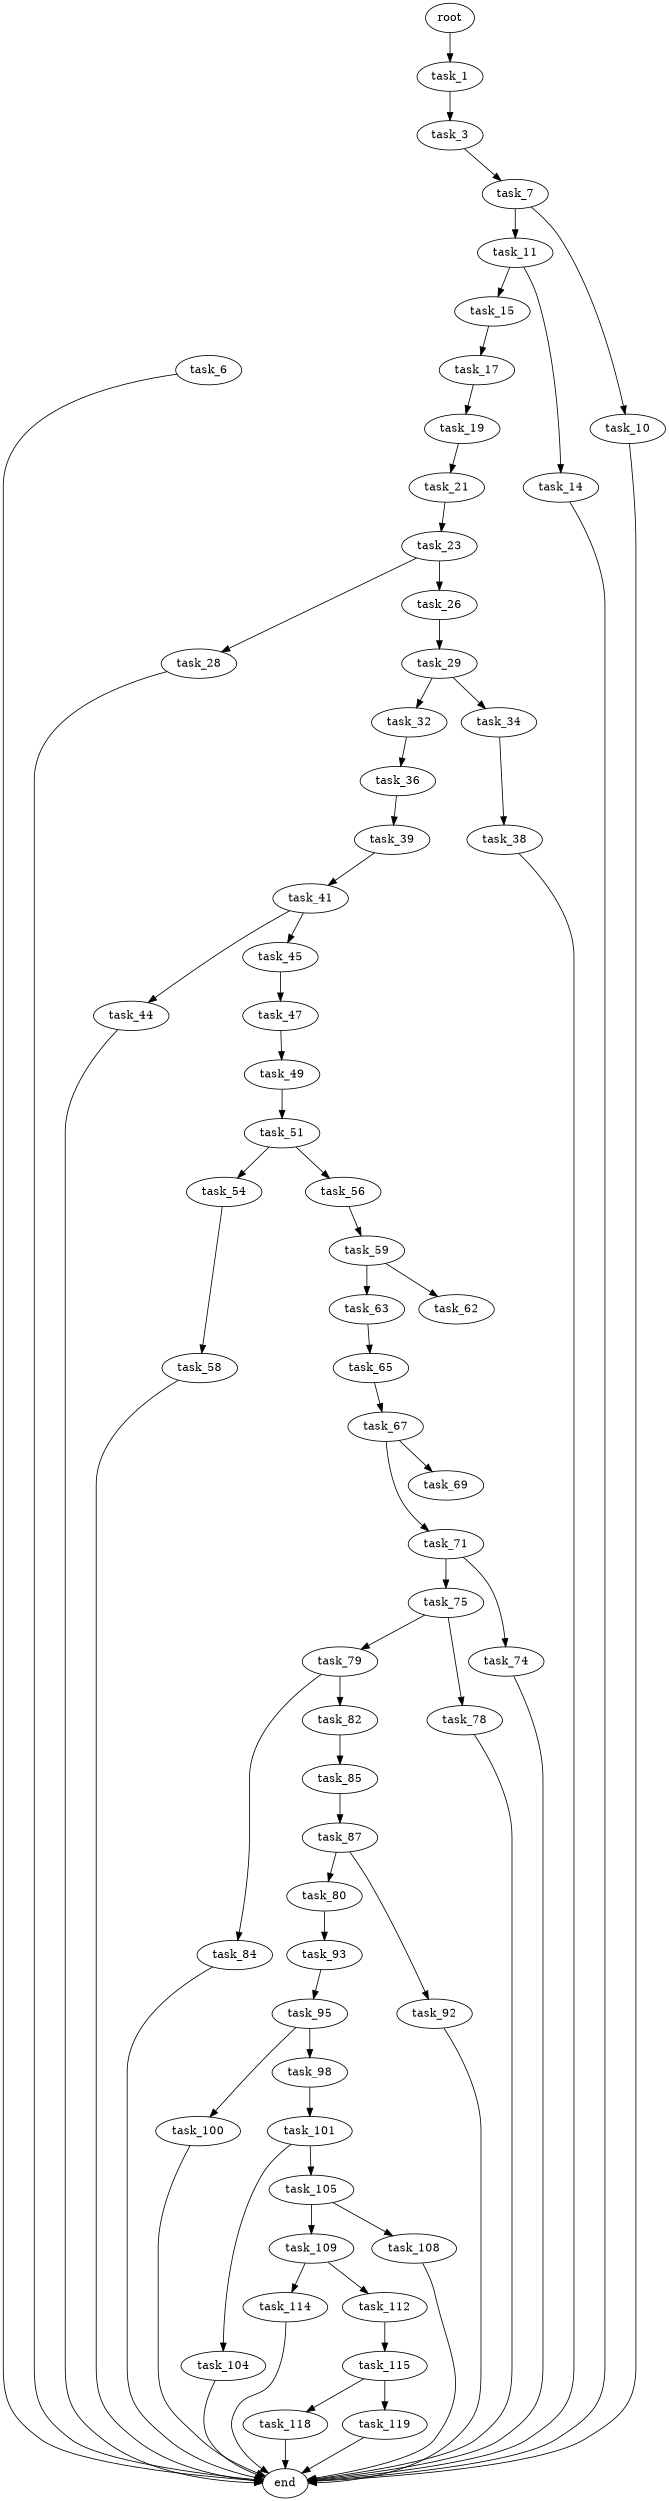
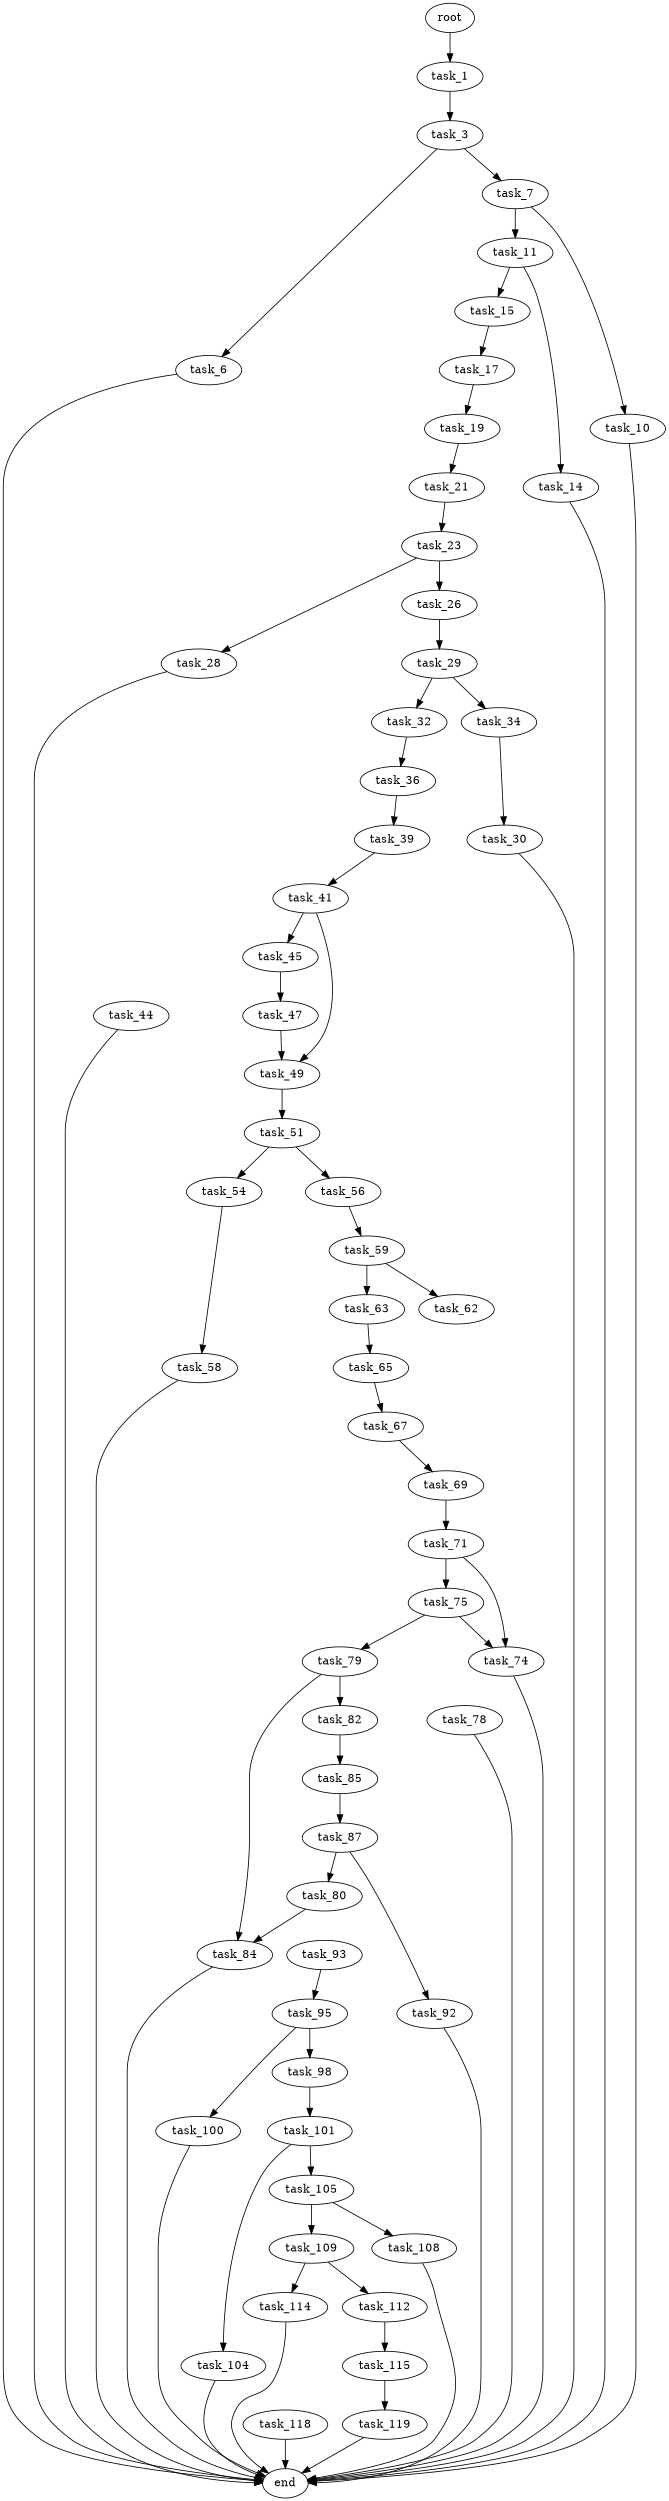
none -> (332, 250)
(505, 840) -> (505, 840)
(221, 952) -> (332, 987)
(396, 1488) -> (446, 1511)
(455, 1657) -> (473, 1629)
(324, 1922) -> (283, 1923)
(339, 2393) -> none
